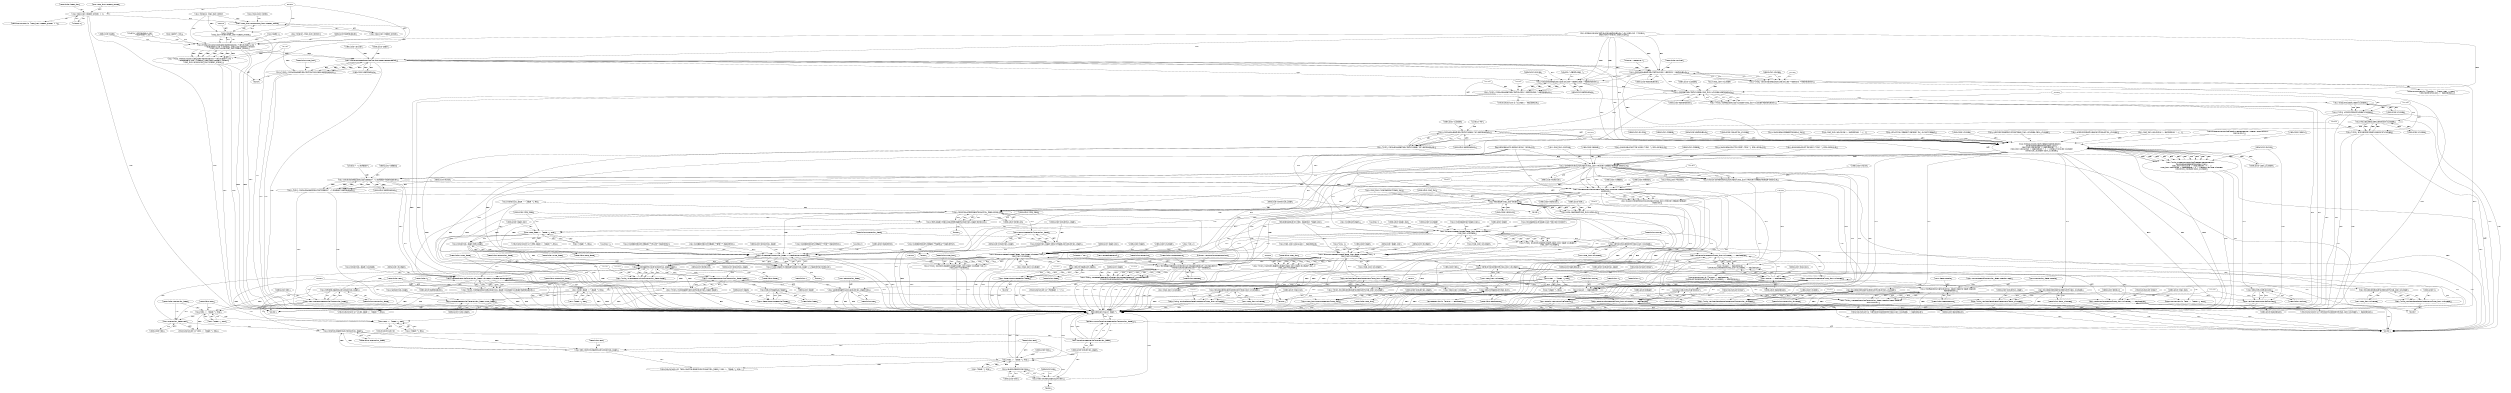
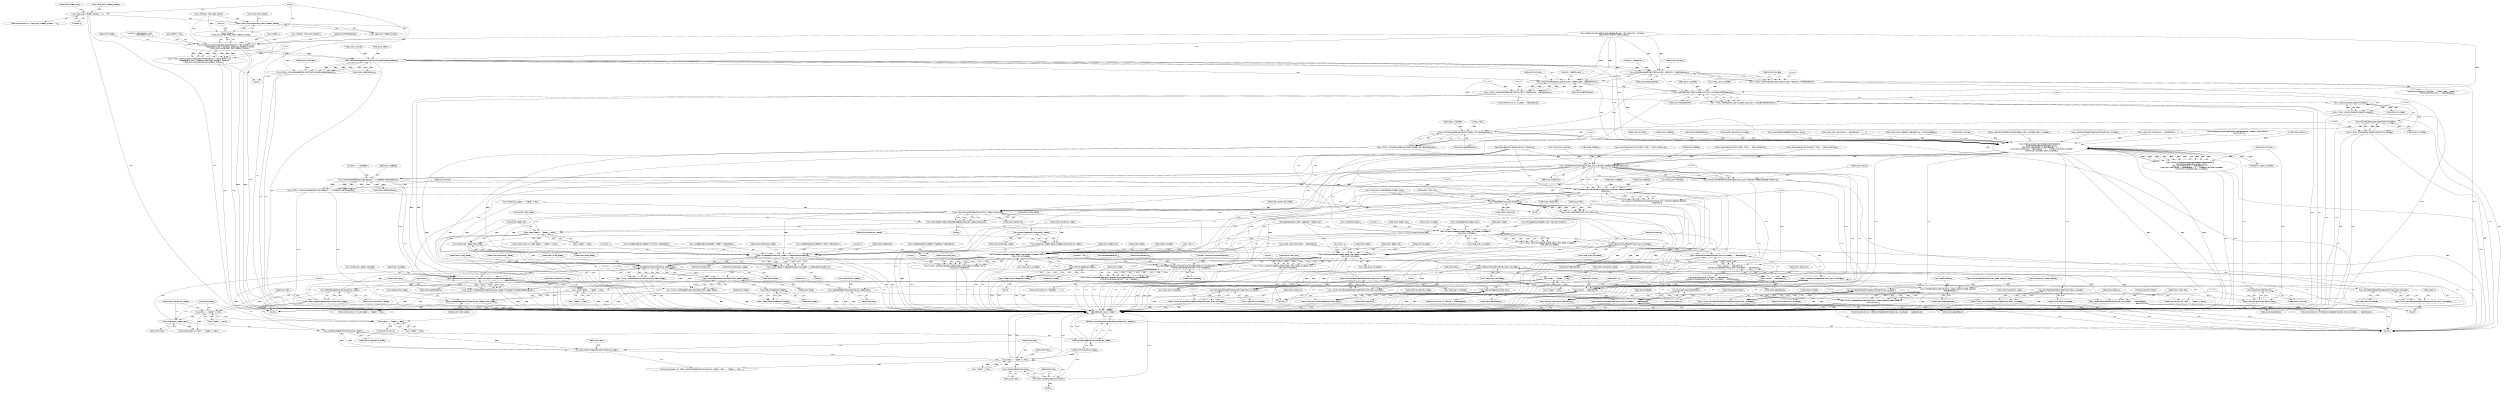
(2364, 117) -> (2346, 108)
(598, 252) -> (1050, 251)
(1172, 256) -> none
(1446, 301) -> (1446, 301)
